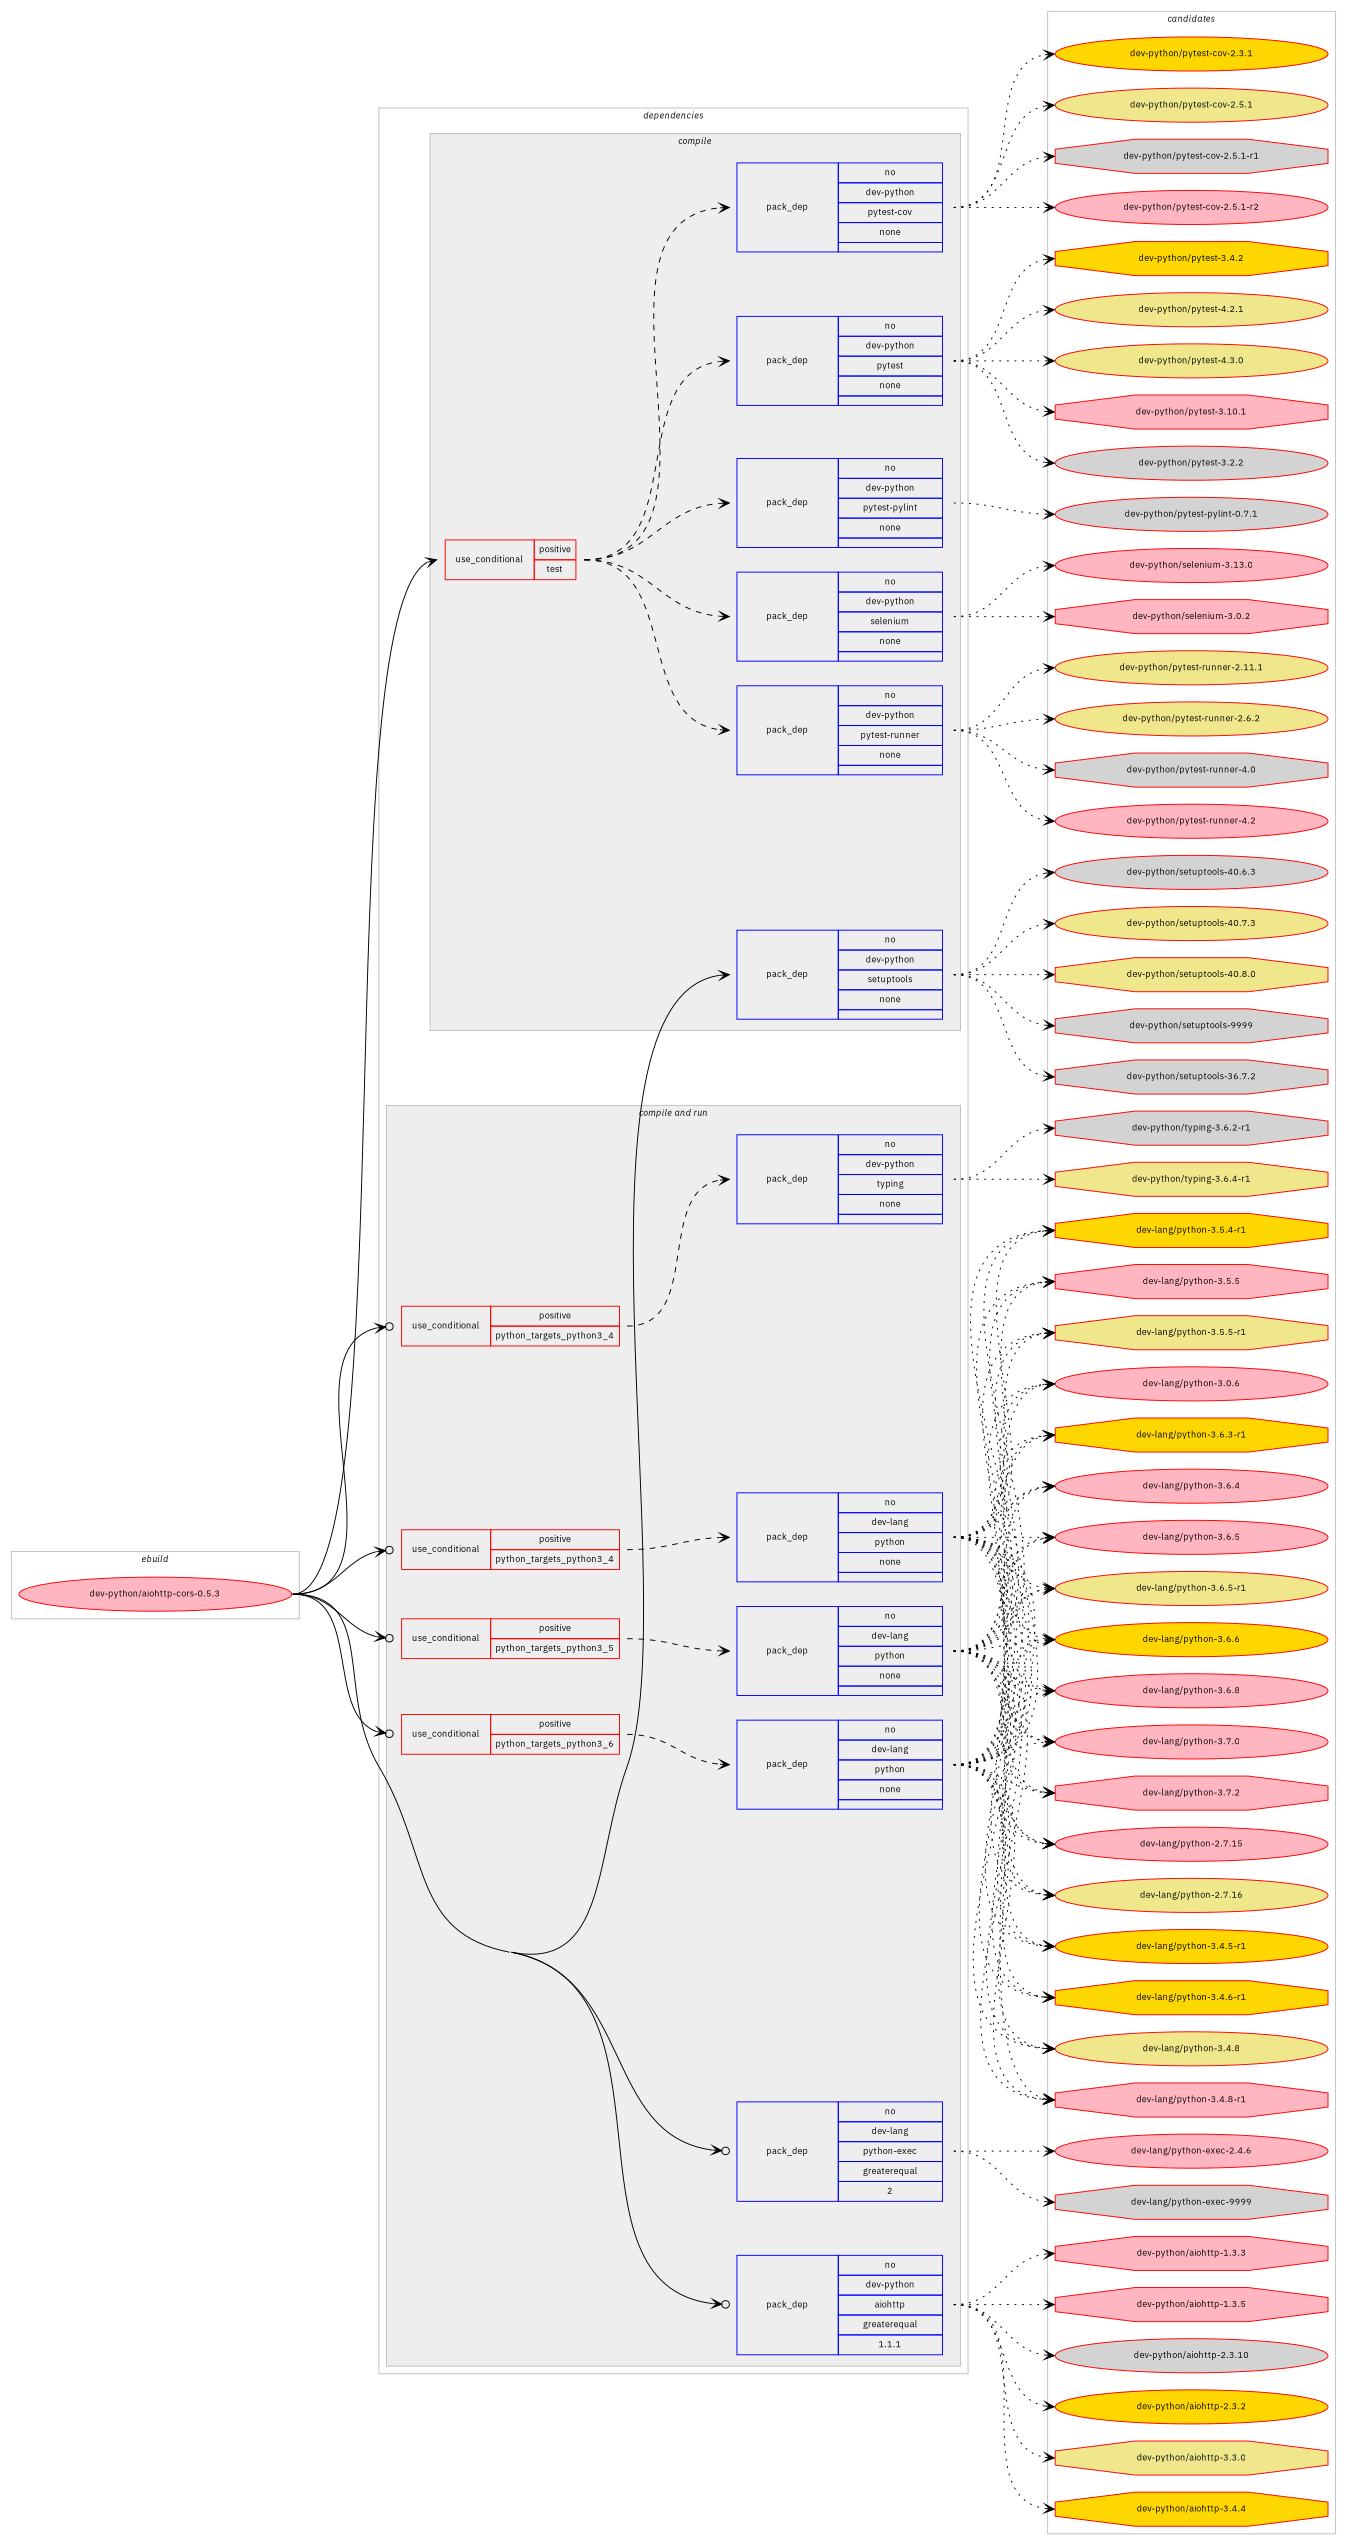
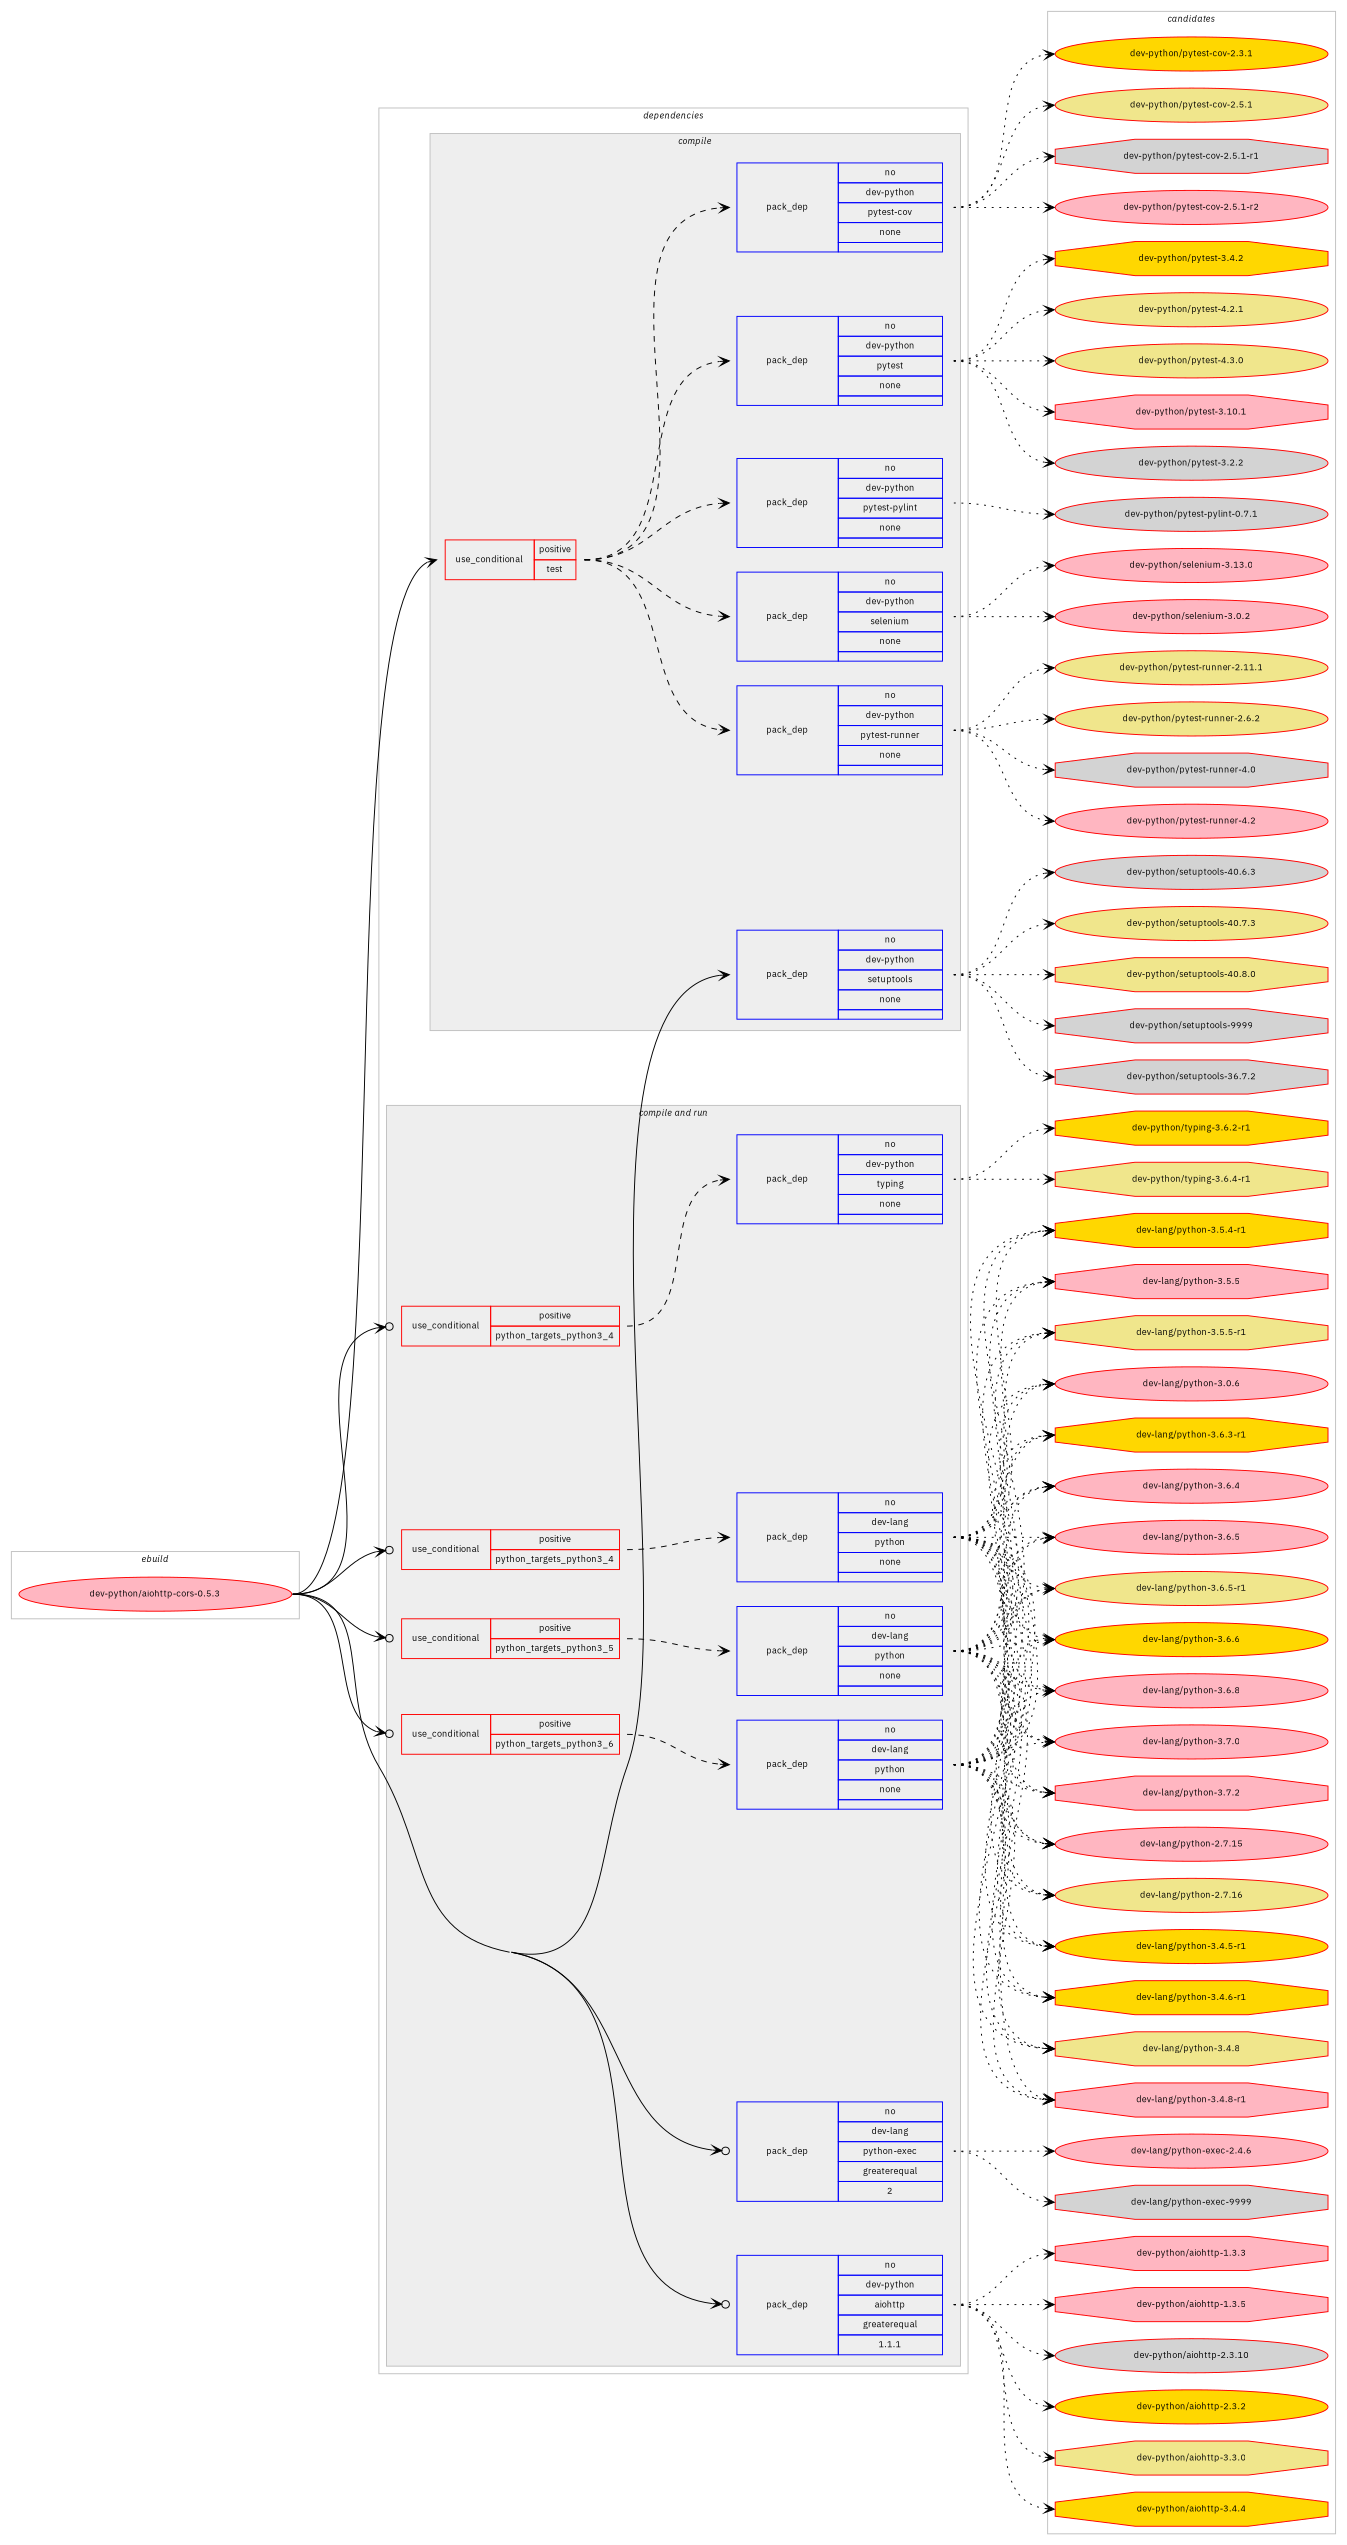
(1192, 617) -> (1192, 617)
(1192, 1128) -> (1192, 1128)
(1192, 2049) -> (1192, 2049)
